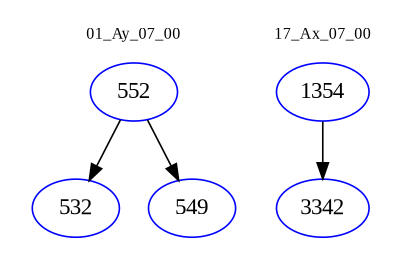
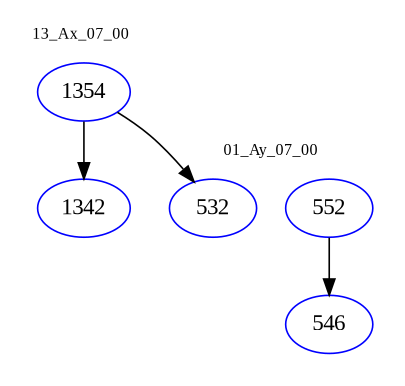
(324, 35) -> (82, 35)
(109, 143) -> (167, 151)
(192, 208) -> (329, 324)
(323, 208) -> (84, 208)
